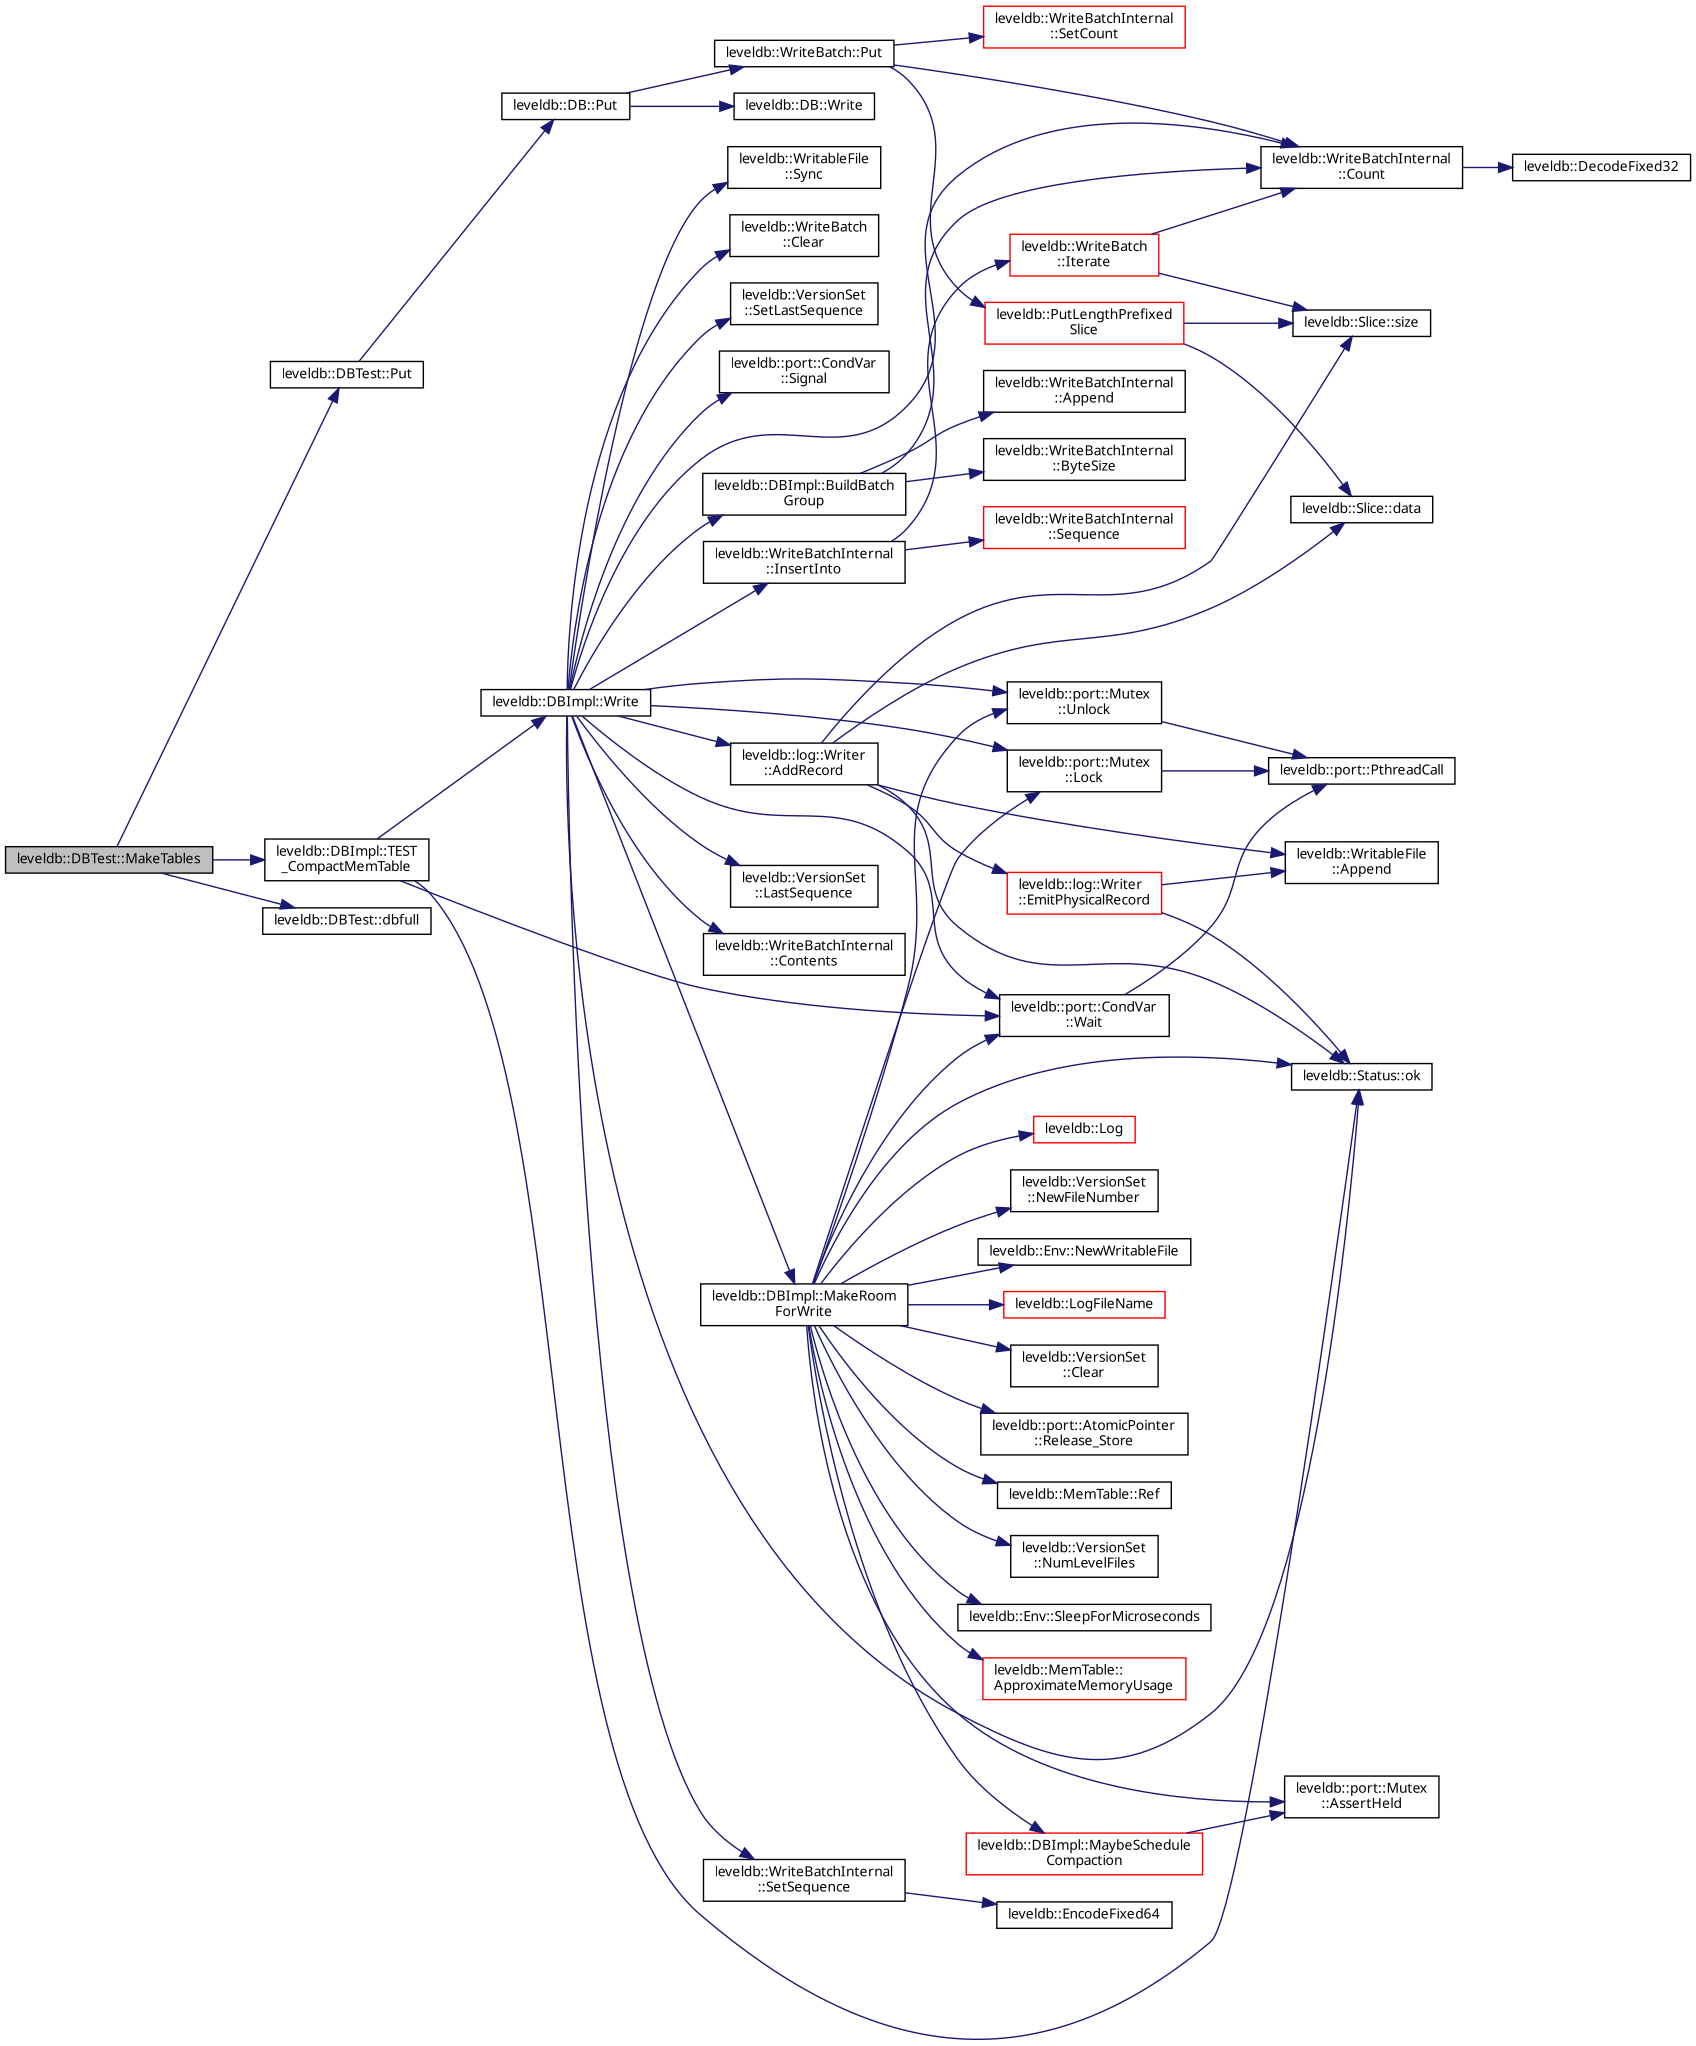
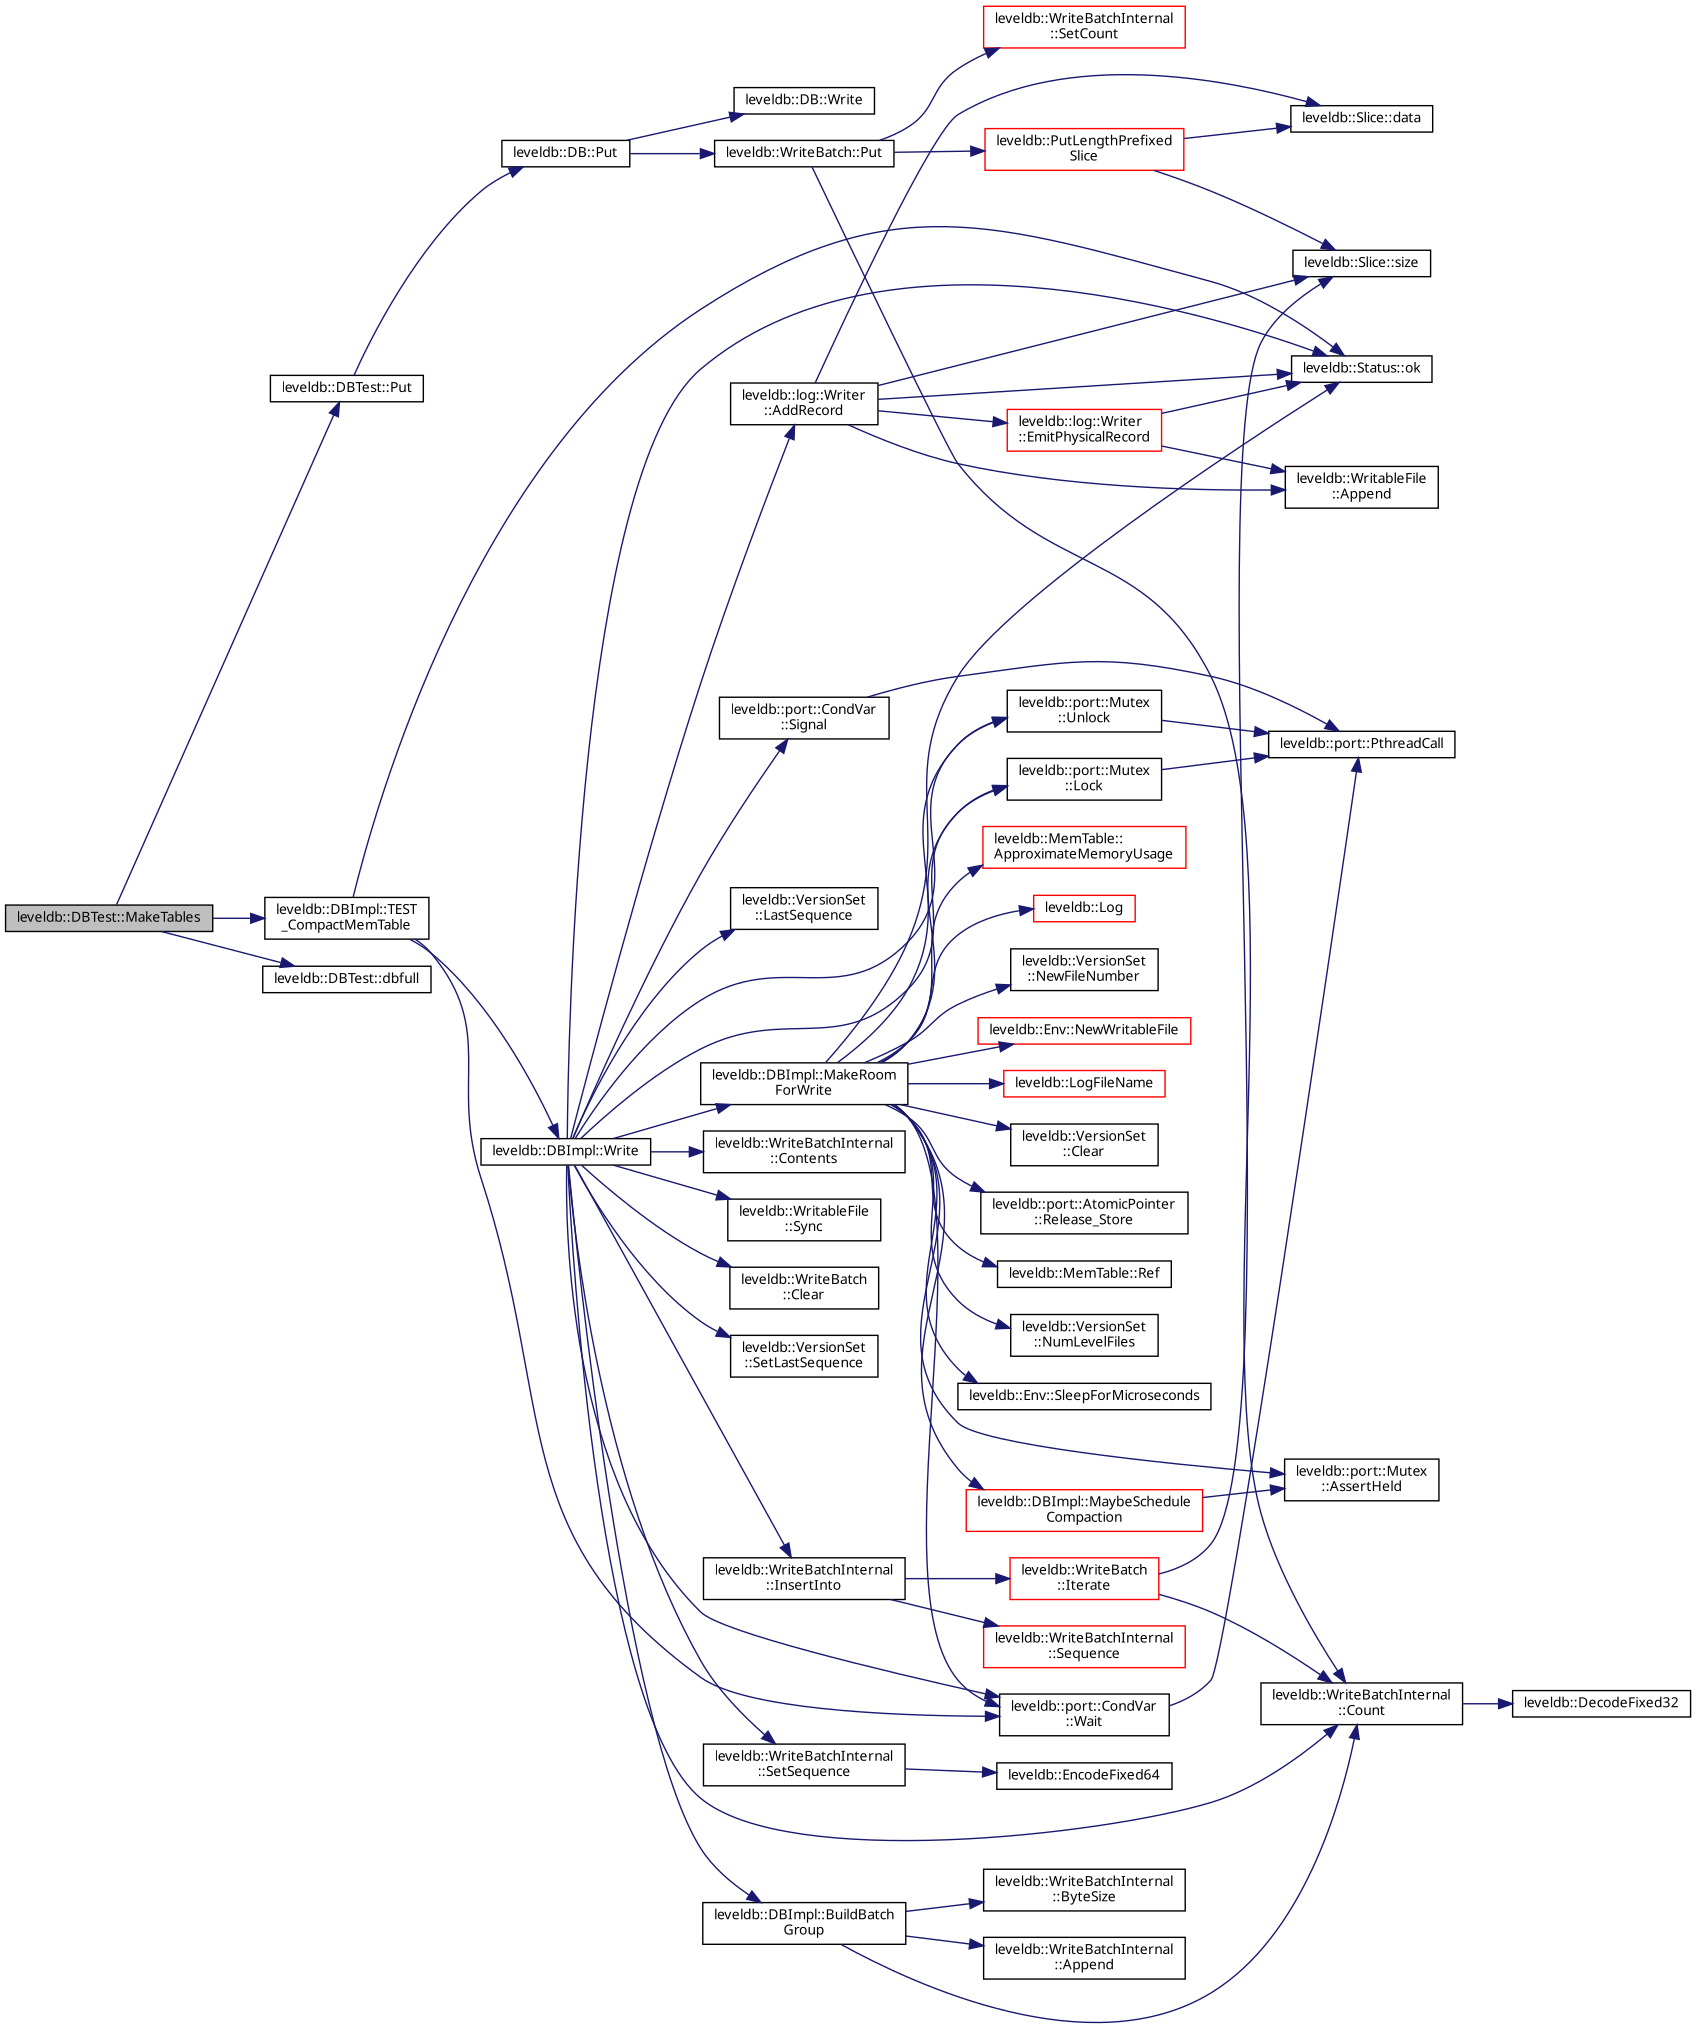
none -> (1101, 662)
(1084, 1252) -> (1084, 1031)
